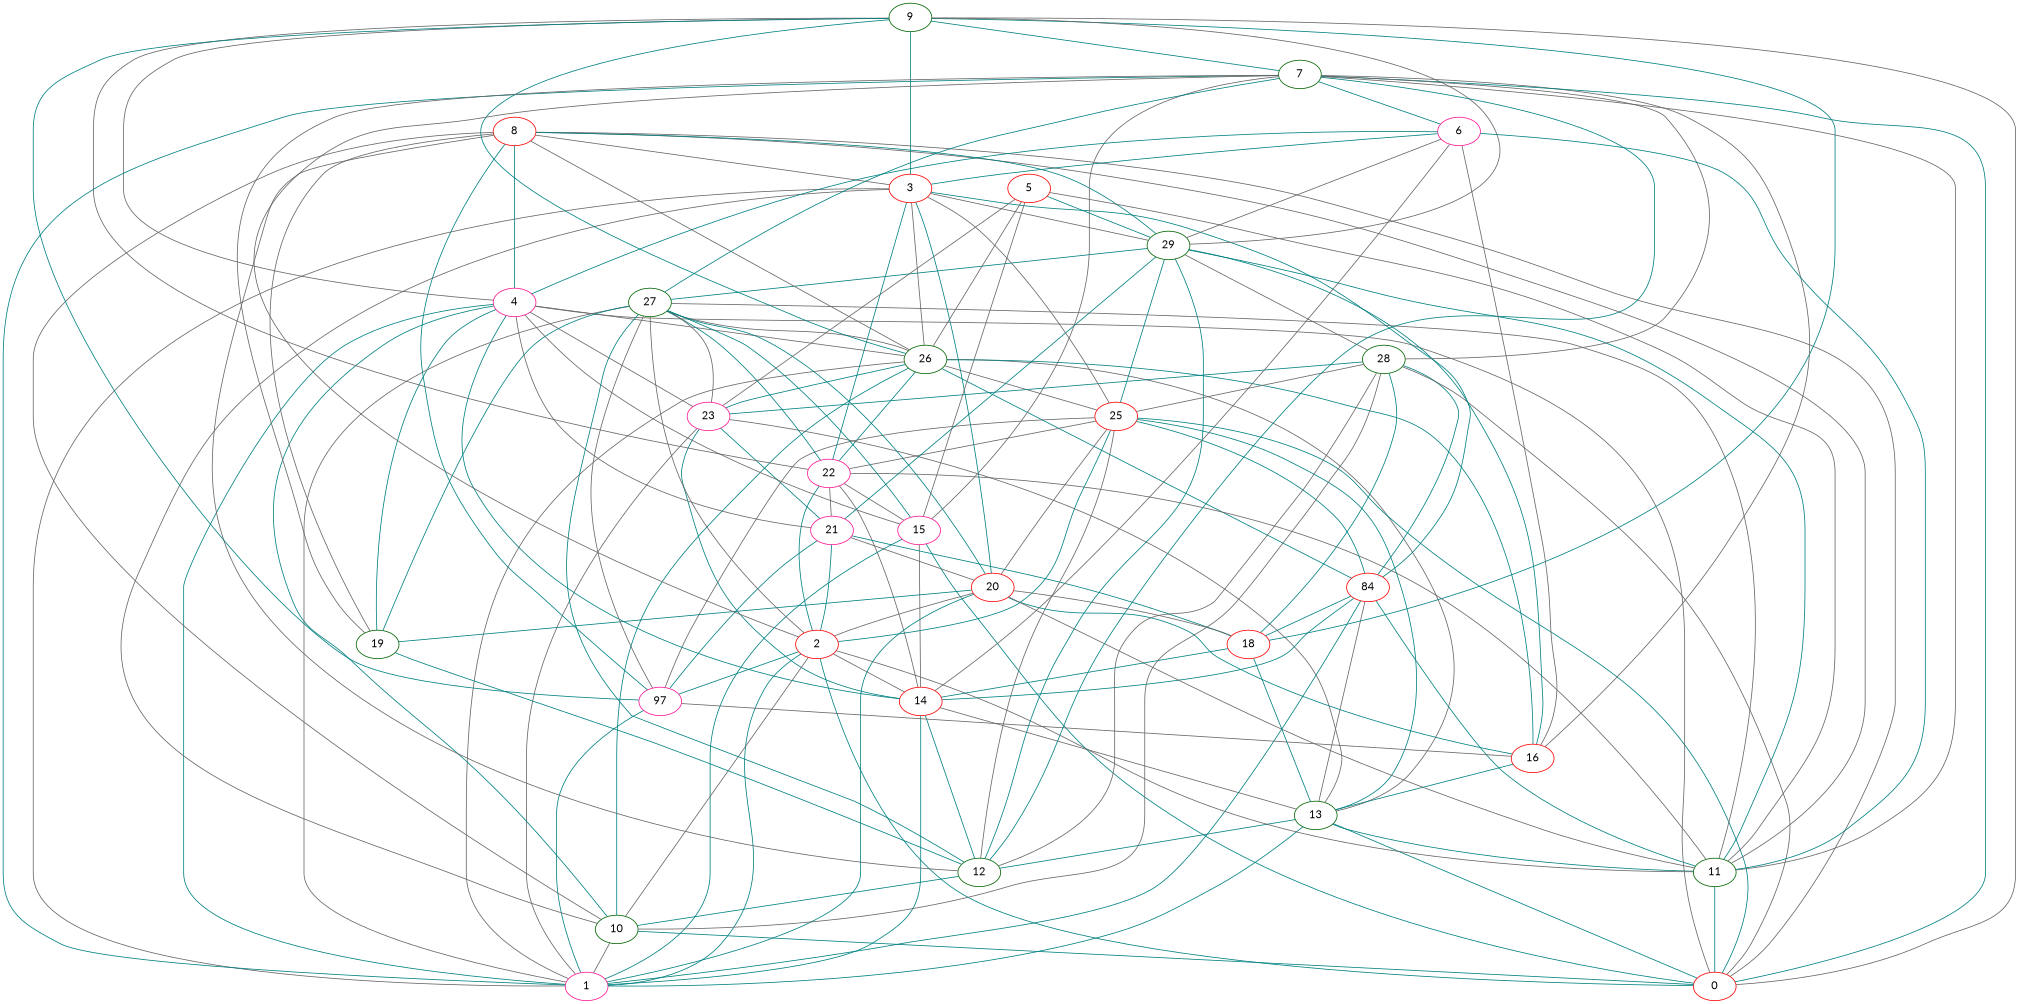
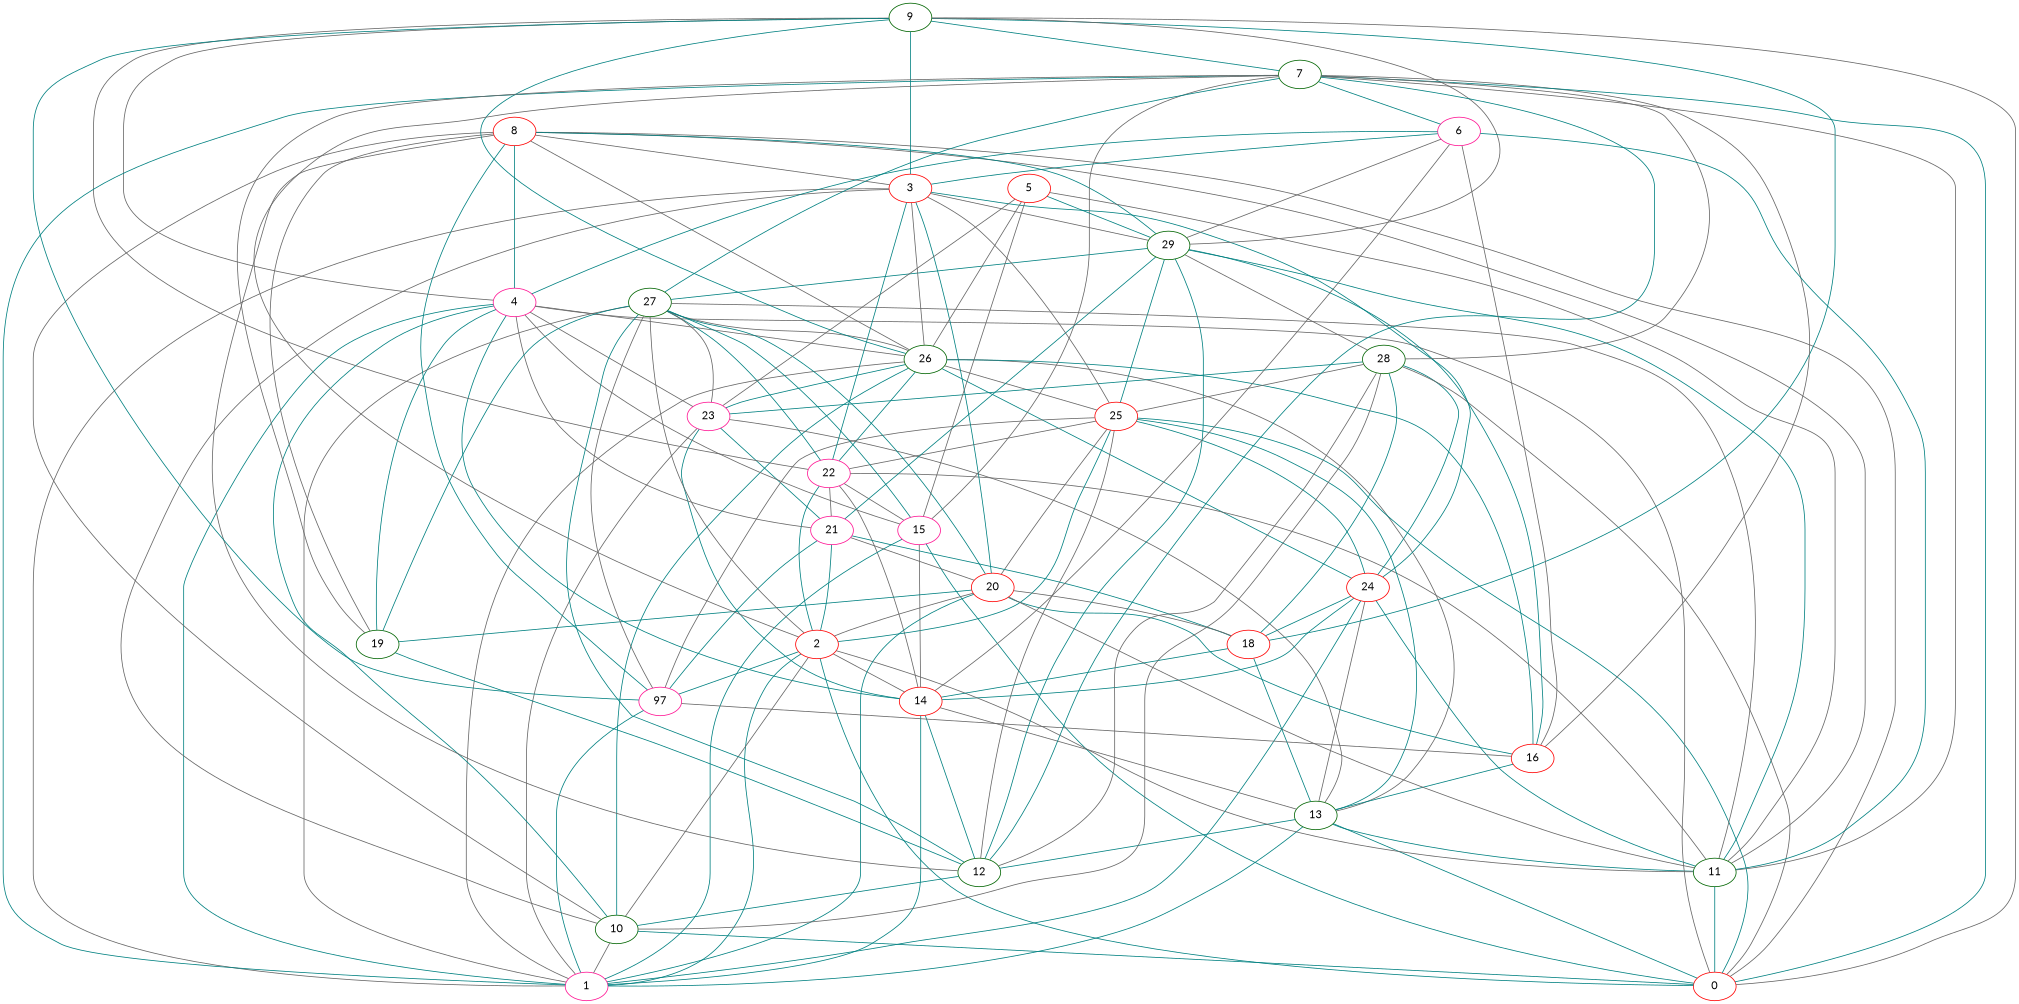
(1368, 587) -> (1368, 587)
